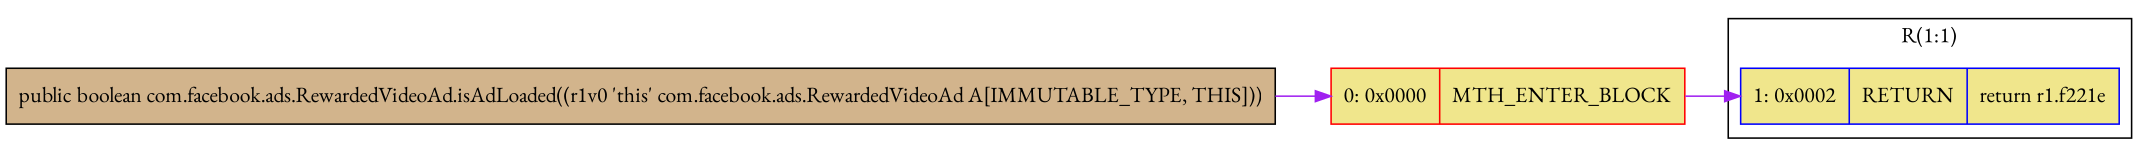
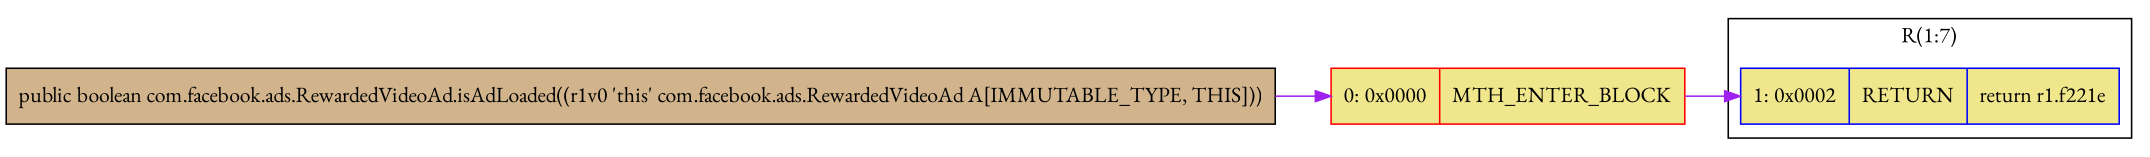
(1930, 36) -> (1930, 36)
